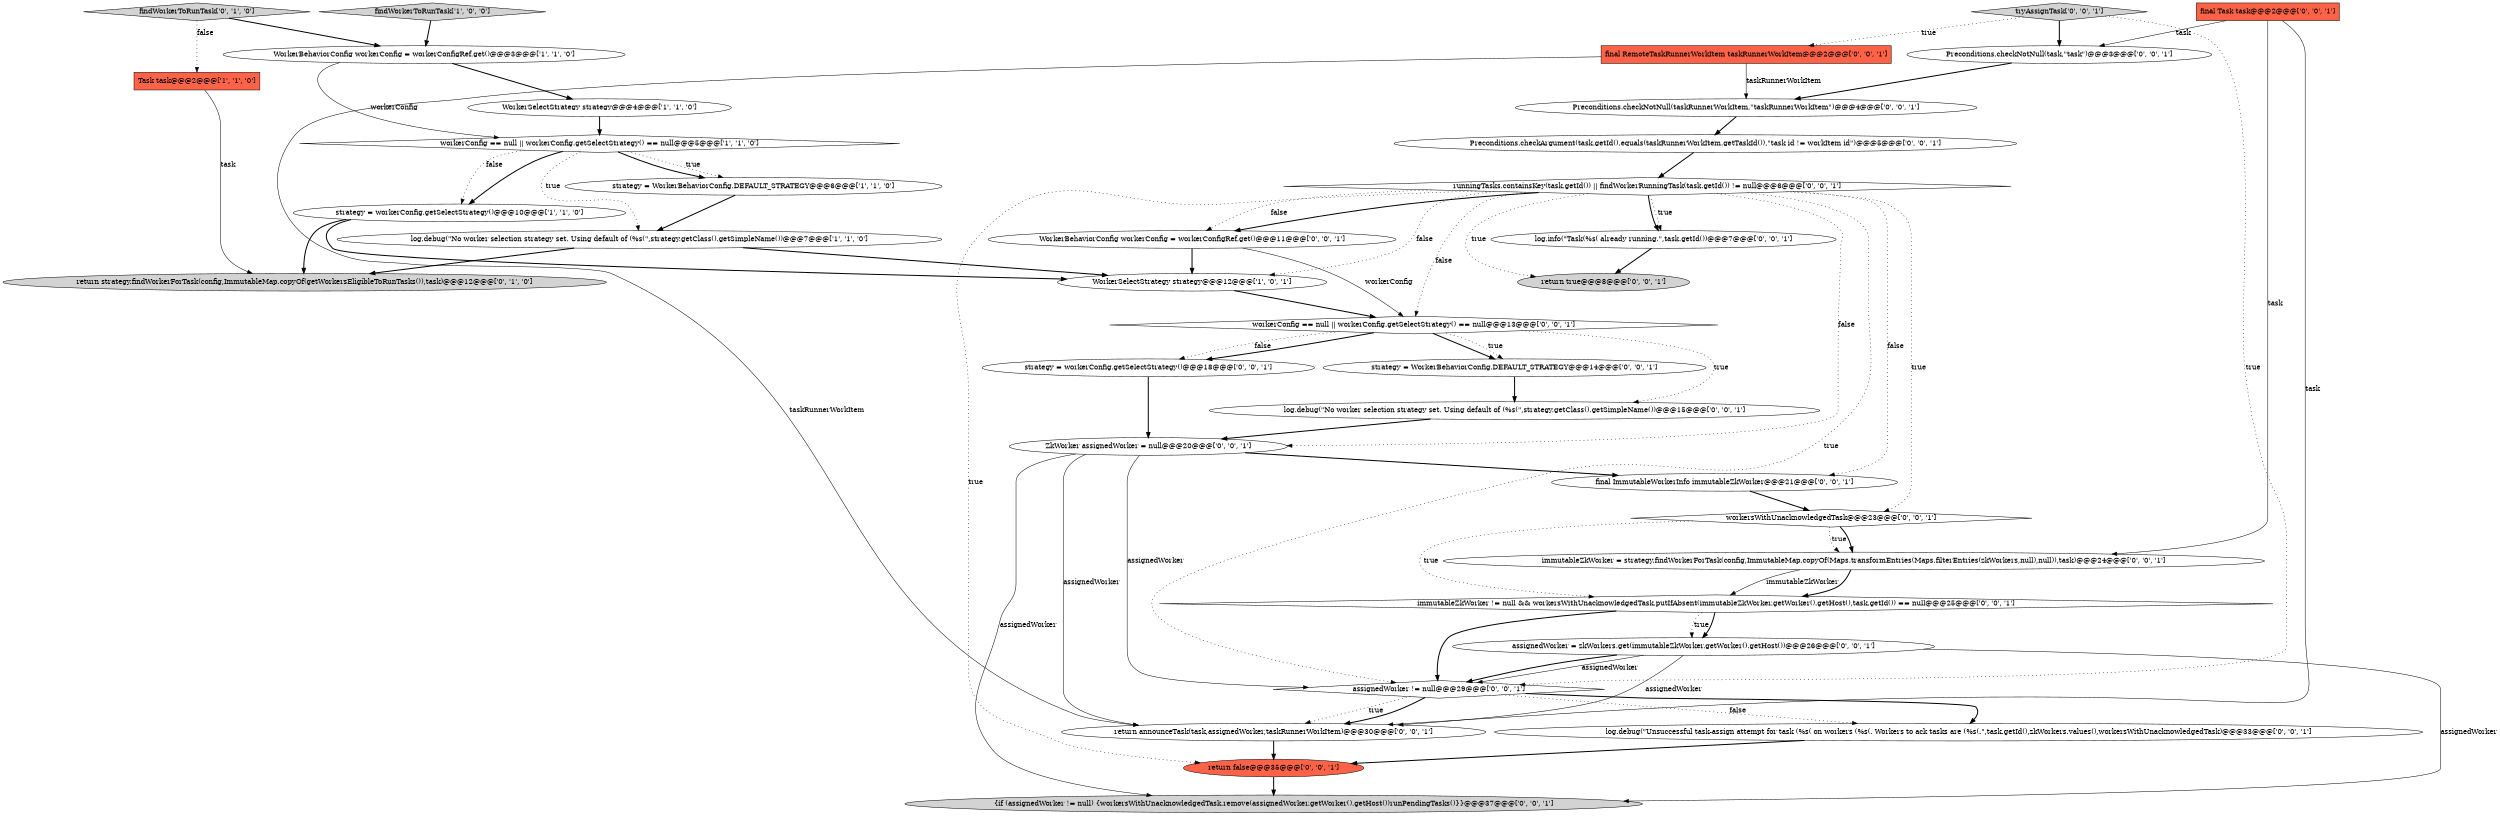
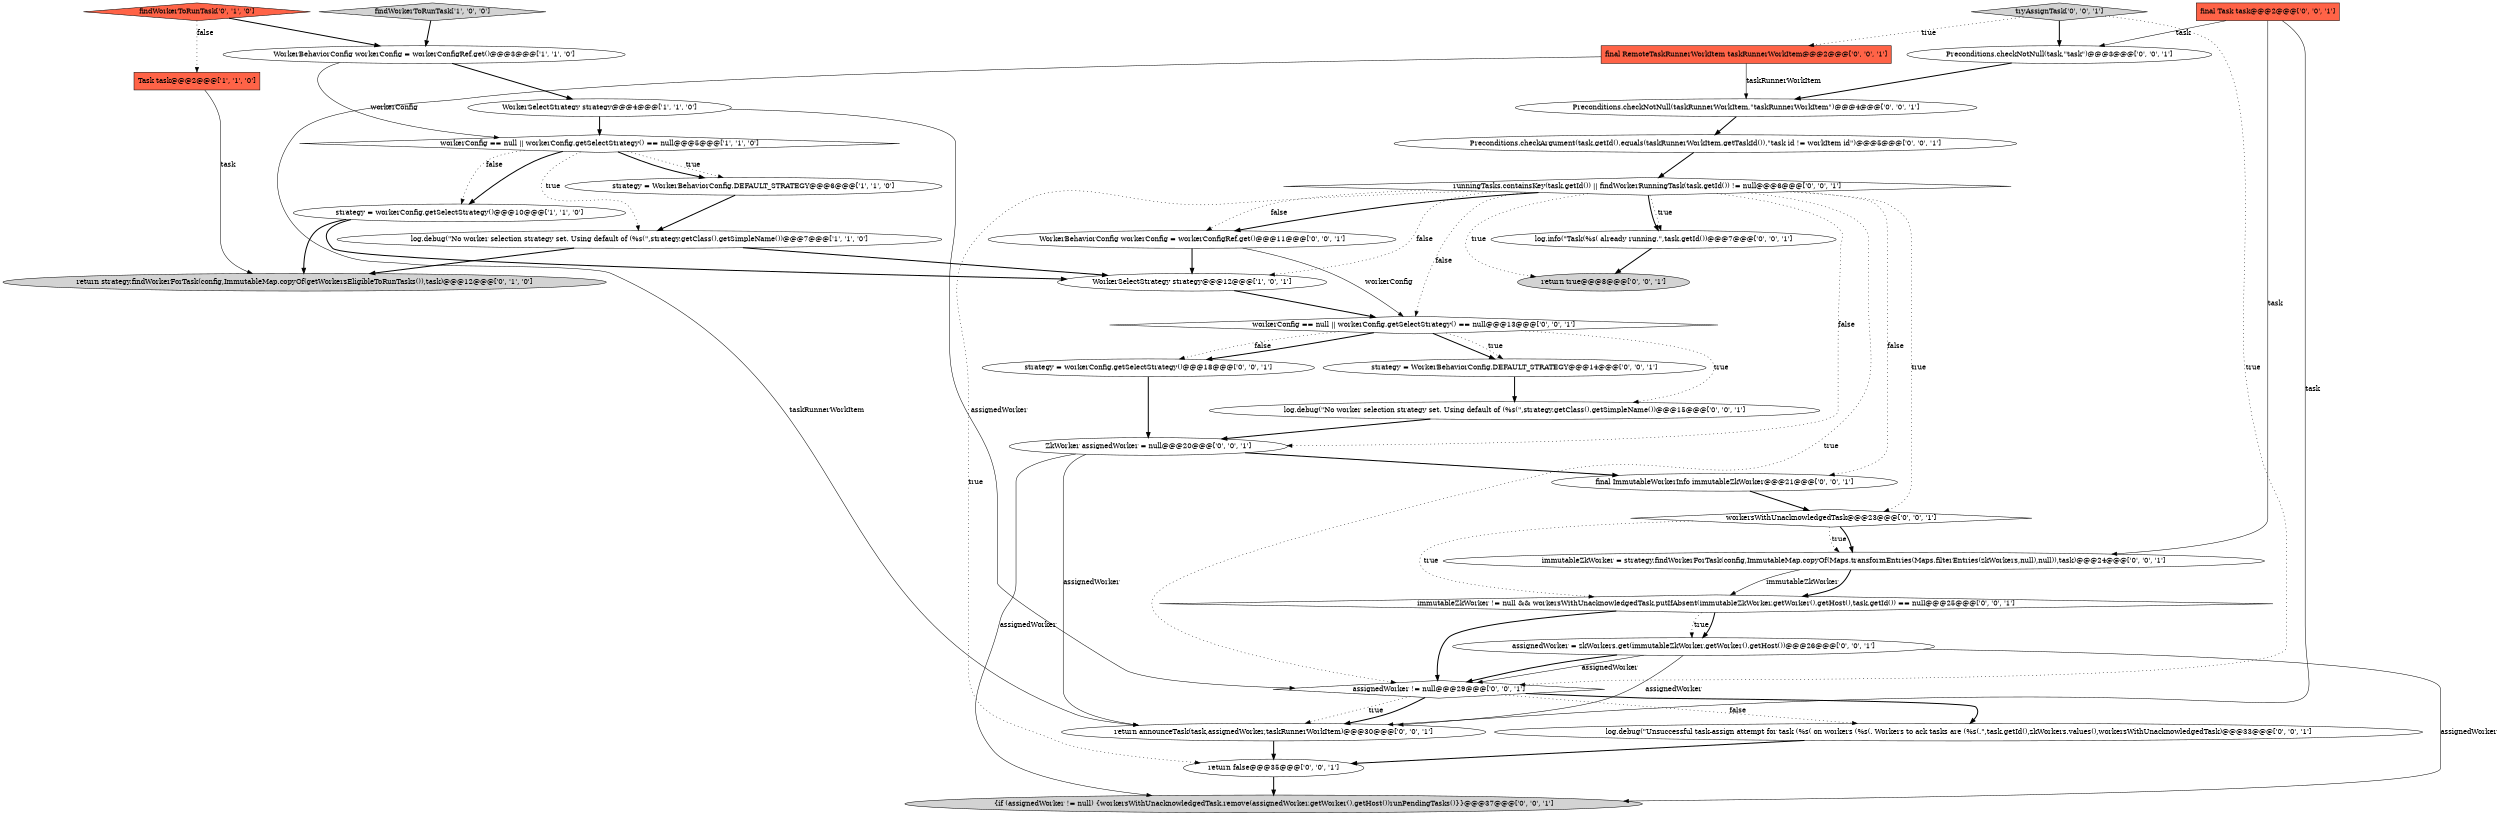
(197, 12) -> (197, 12)
(1127, 647) -> (956, 386)
(1274, 768) -> (1274, 768)
